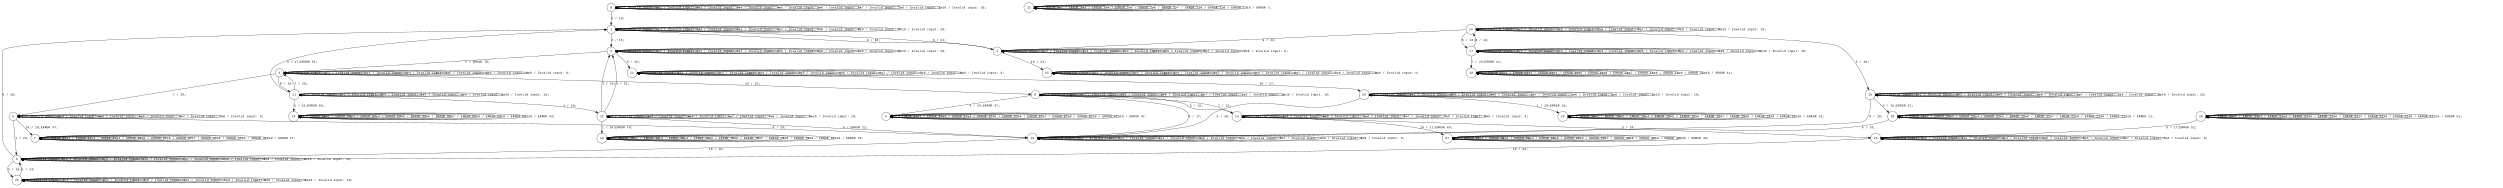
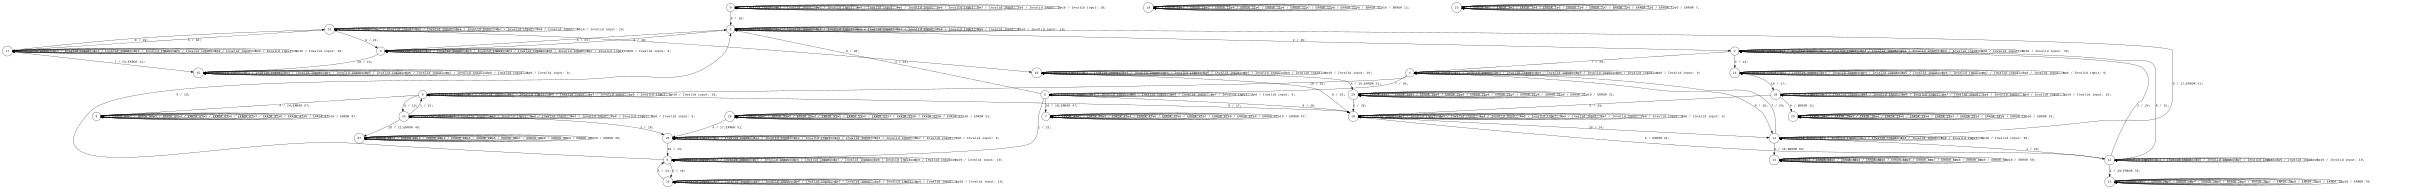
(1471, 61) -> (102, 62)
(478, 62) -> (1598, 62)
none -> (889, 62)
(1552, 106) -> (1803, 106)
(526, 151) -> (1563, 127)
